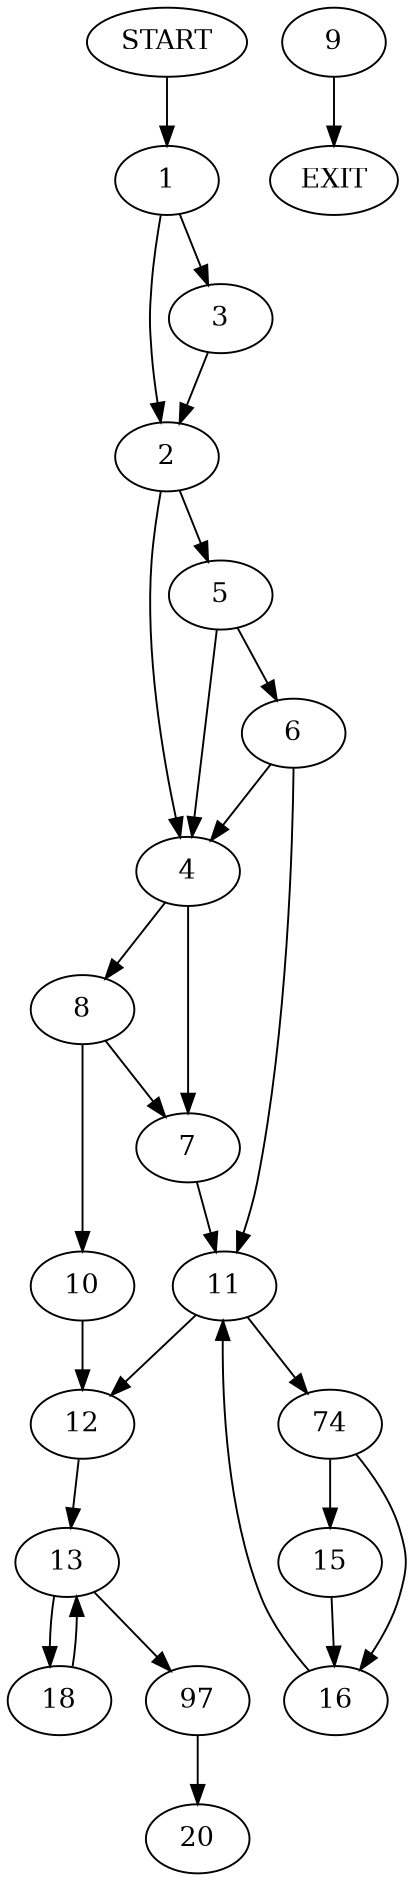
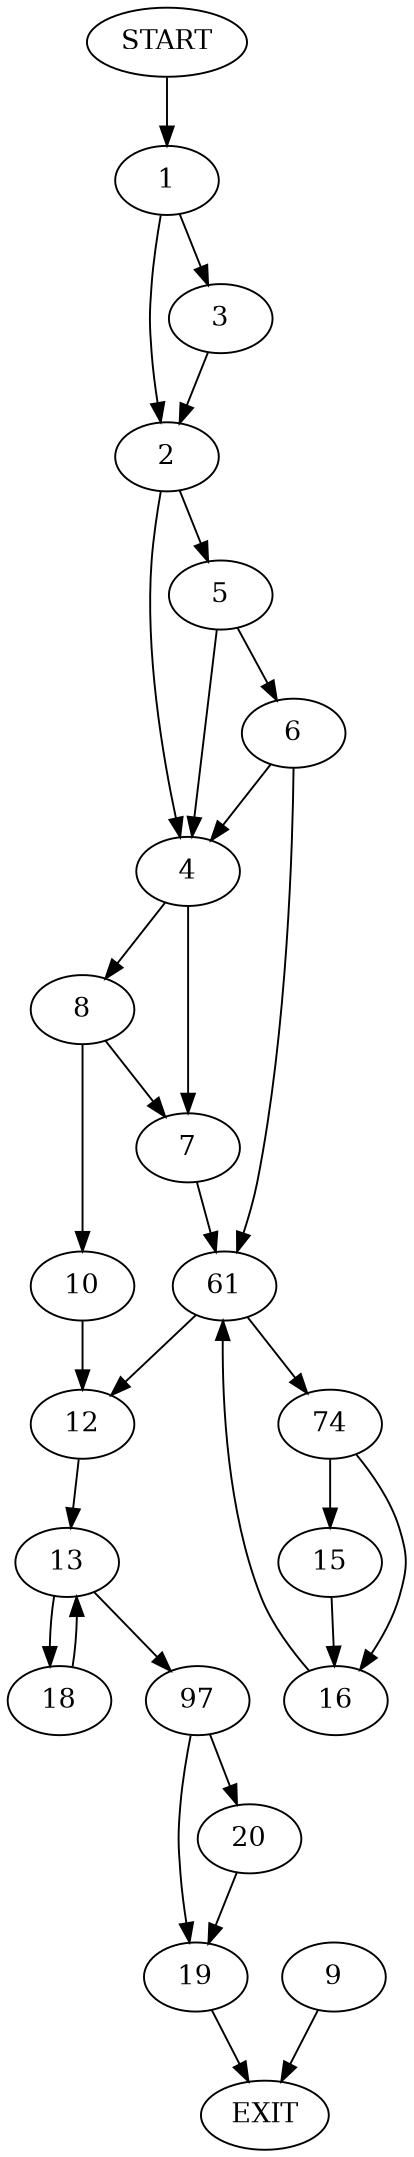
(225, 1286) -> (225, 1286)
none -> (196, 1977)
